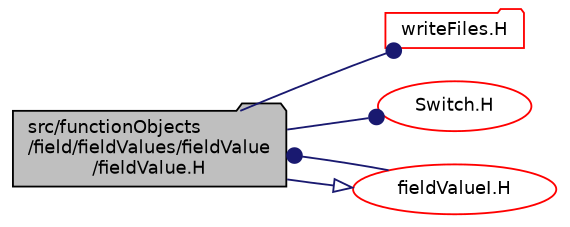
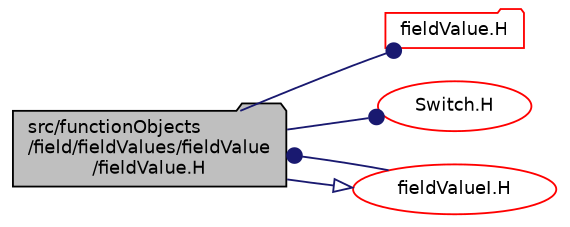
(455, 30) -> (455, 30)
